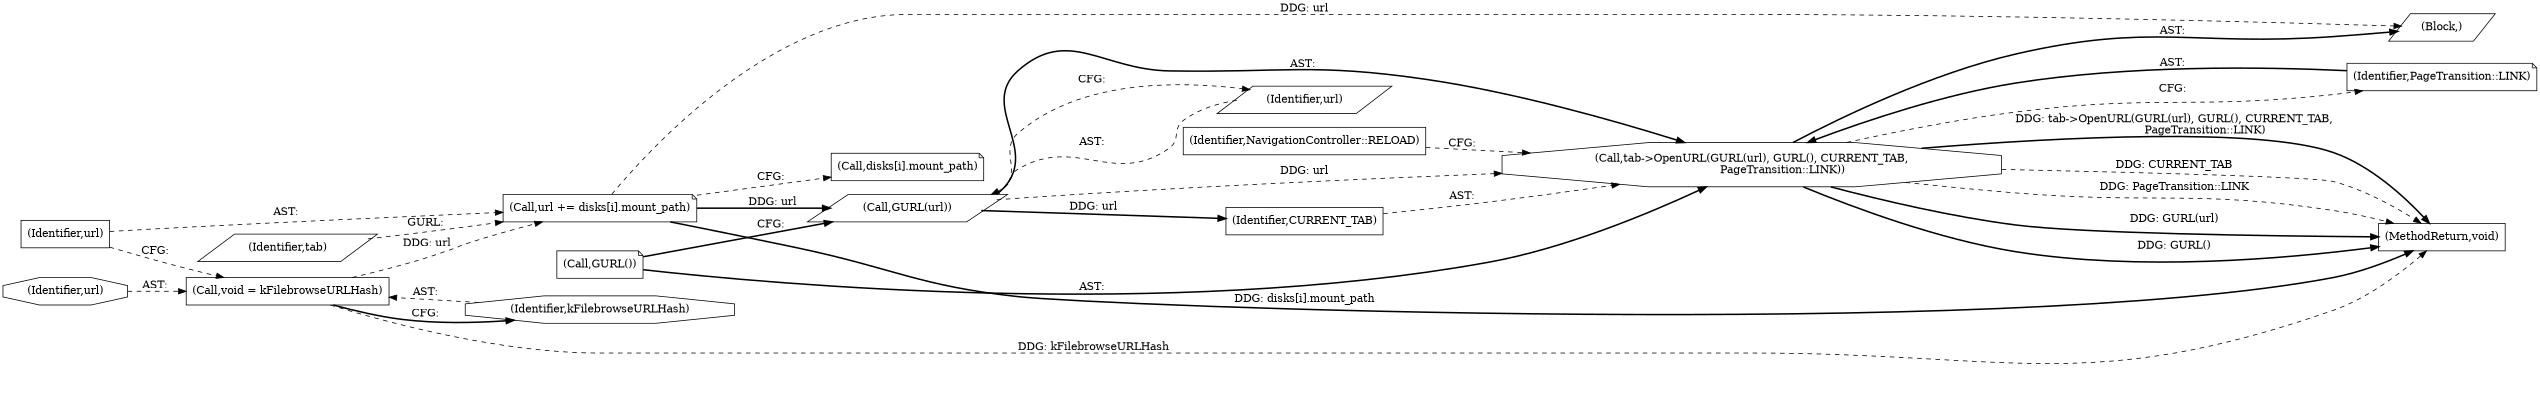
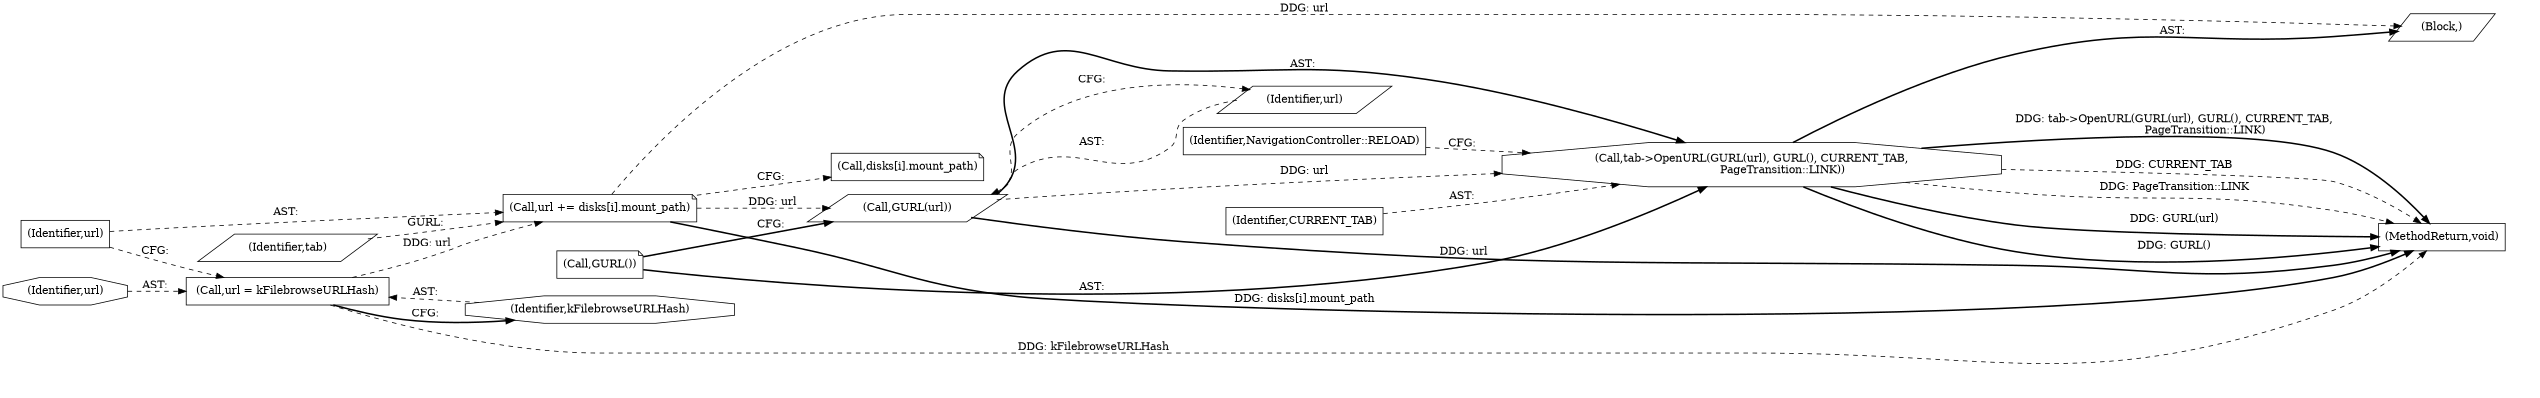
(2442, 77) -> none
(760, 208) -> (760, 208)
(1100, 214) -> (1681, 263)
(288, 291) -> (288, 291)
